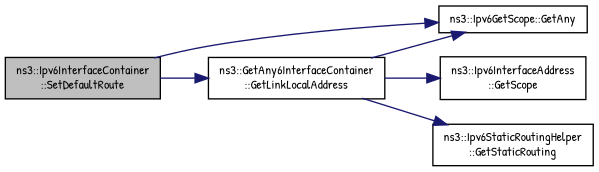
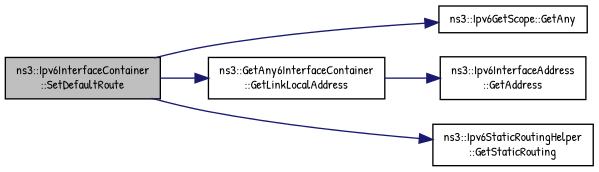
(412, 47) -> none
(513, 78) -> (513, 78)
(398, 109) -> (285, 124)
